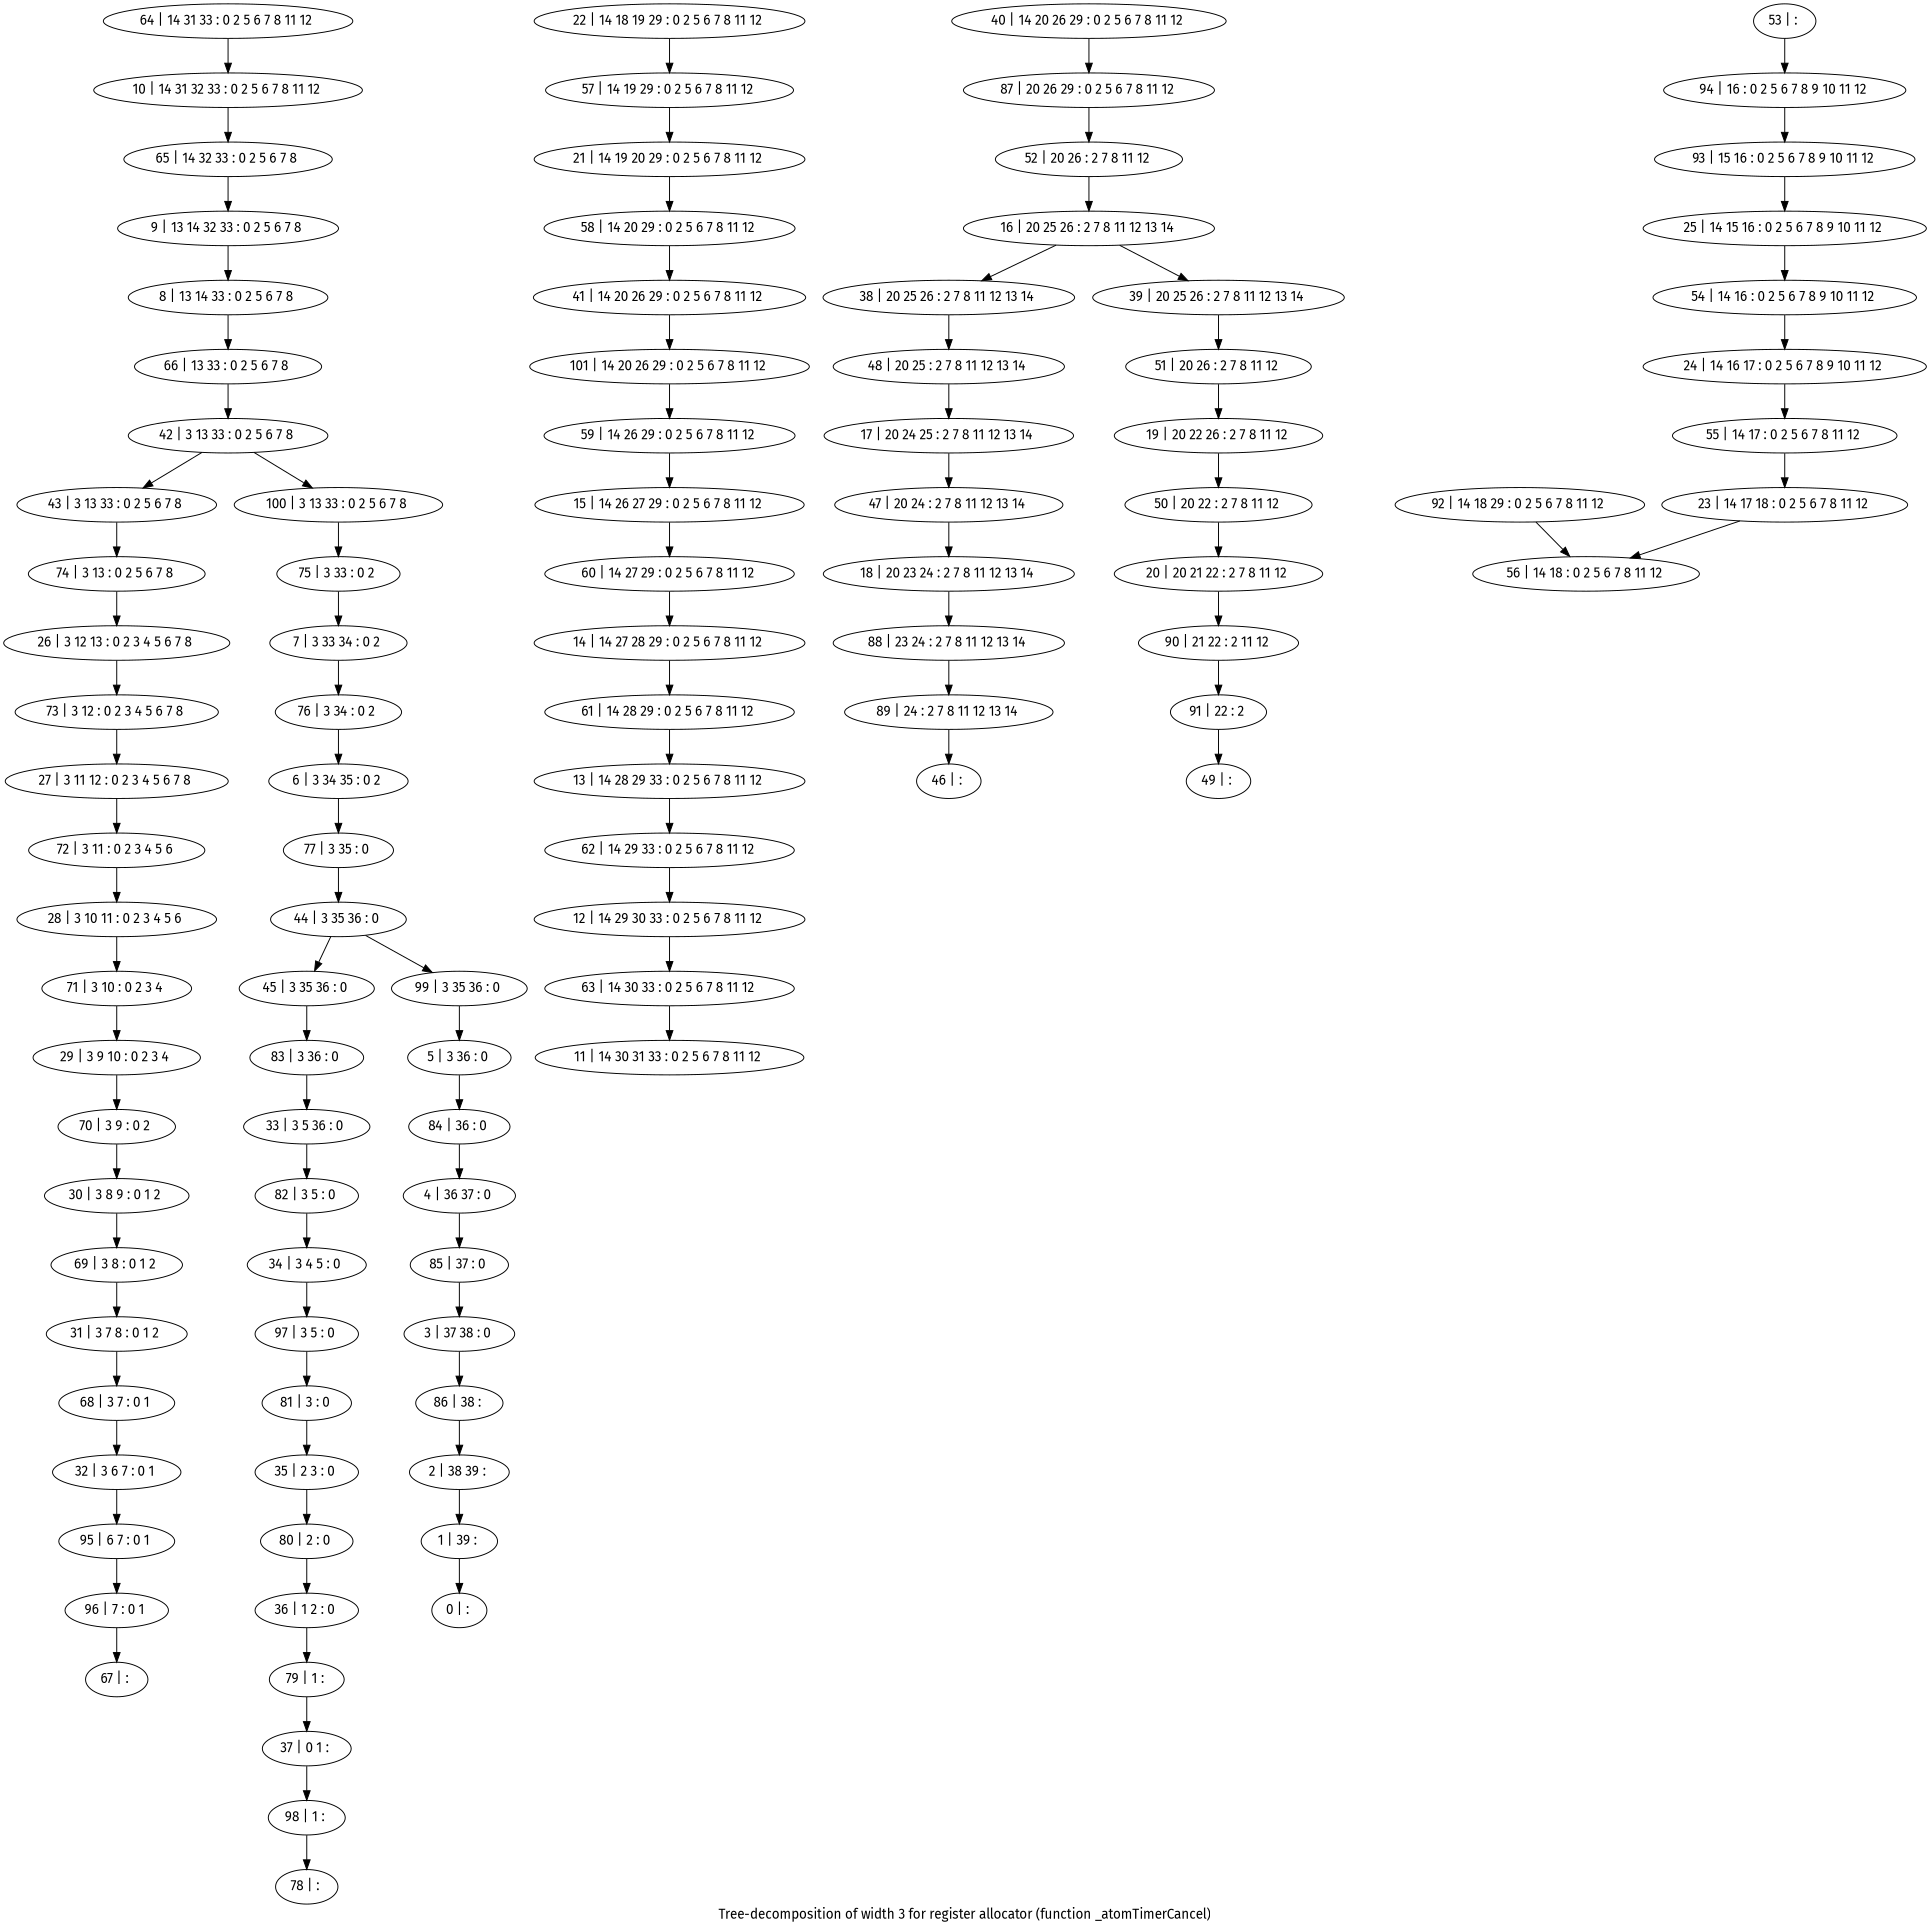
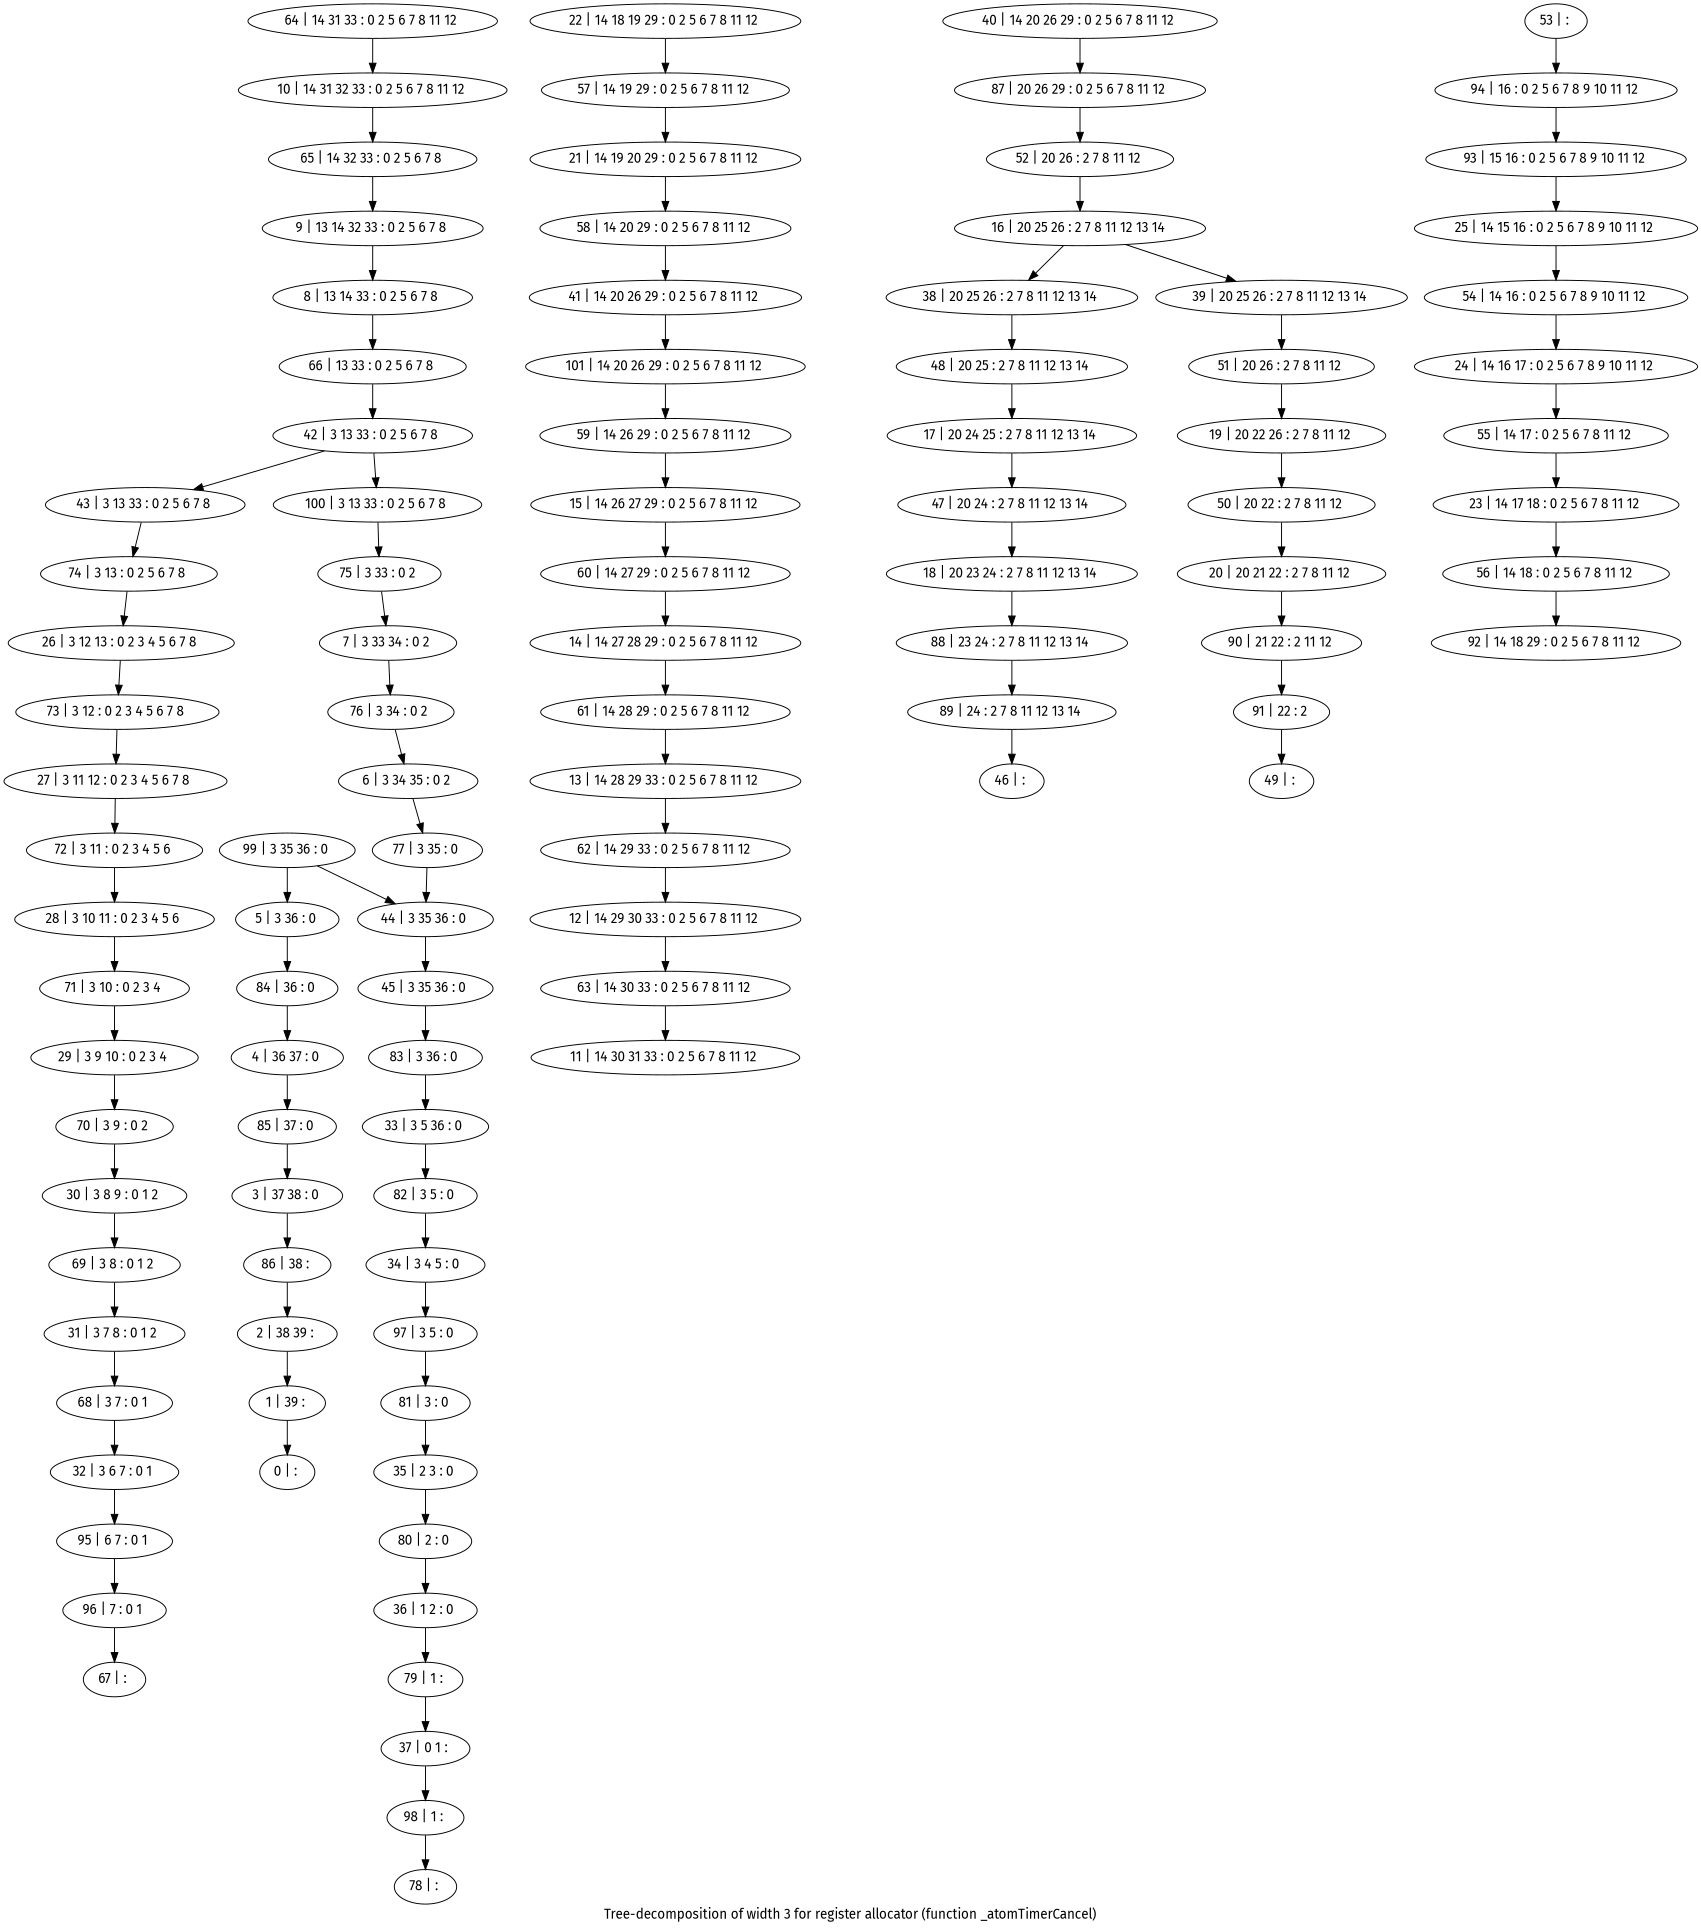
(1549, 536) -> (1556, 604)
(395, 952) -> (352, 883)
